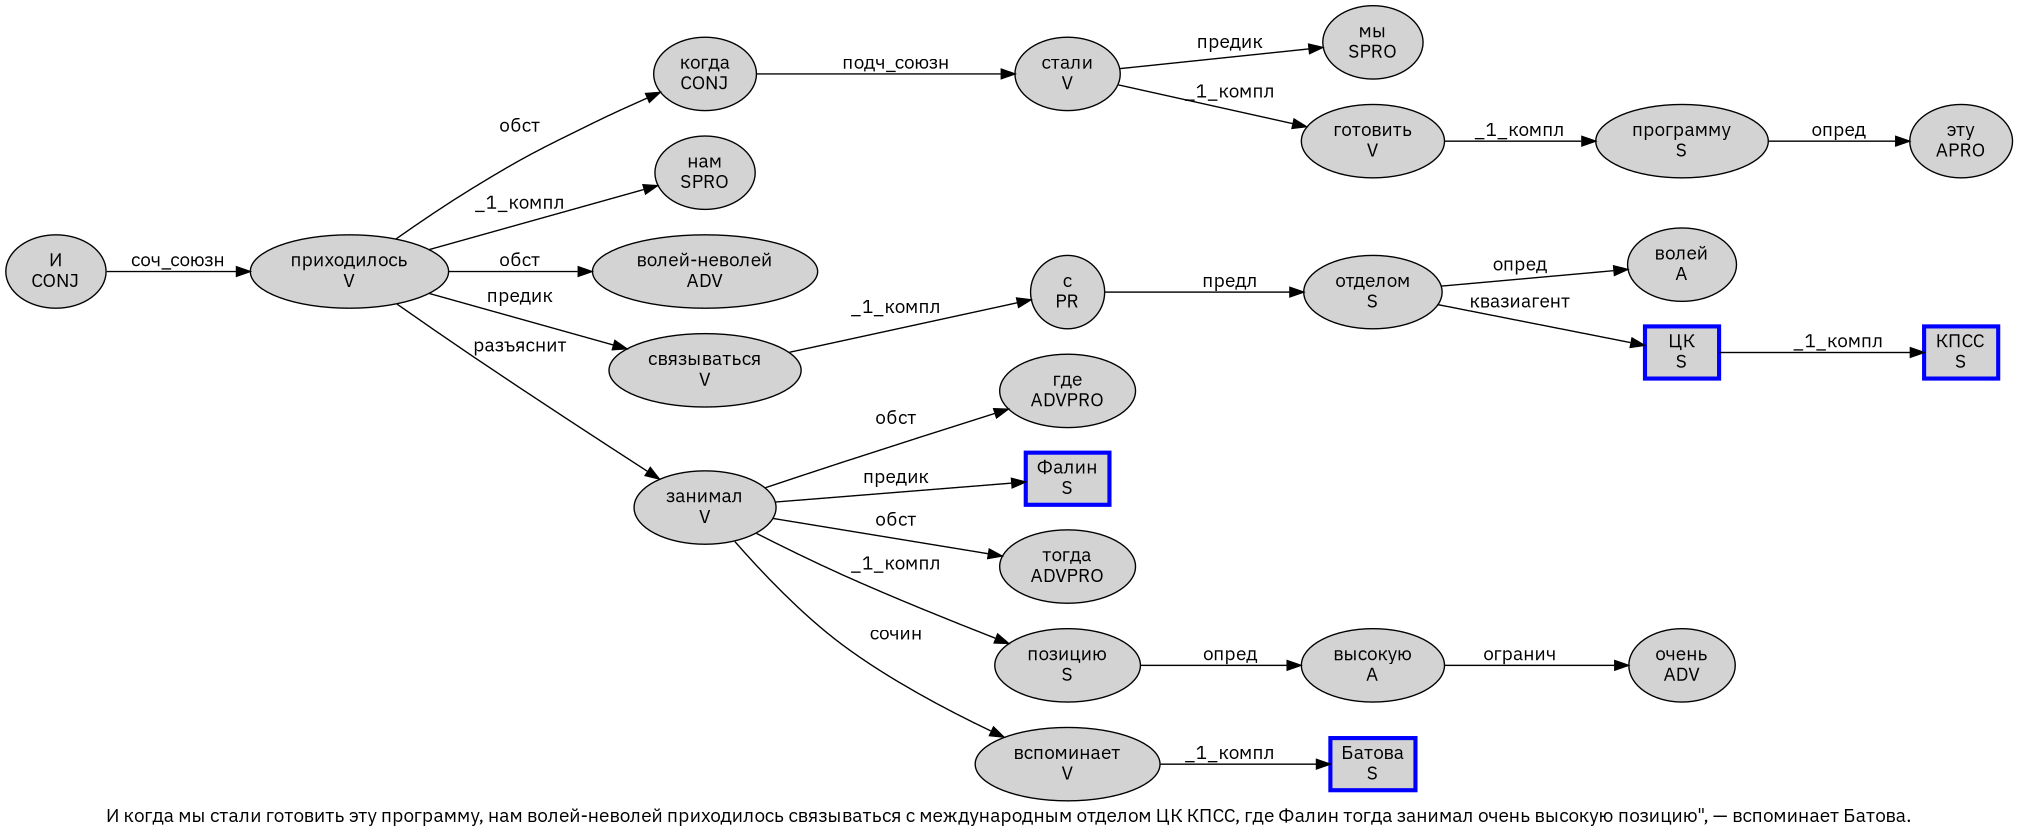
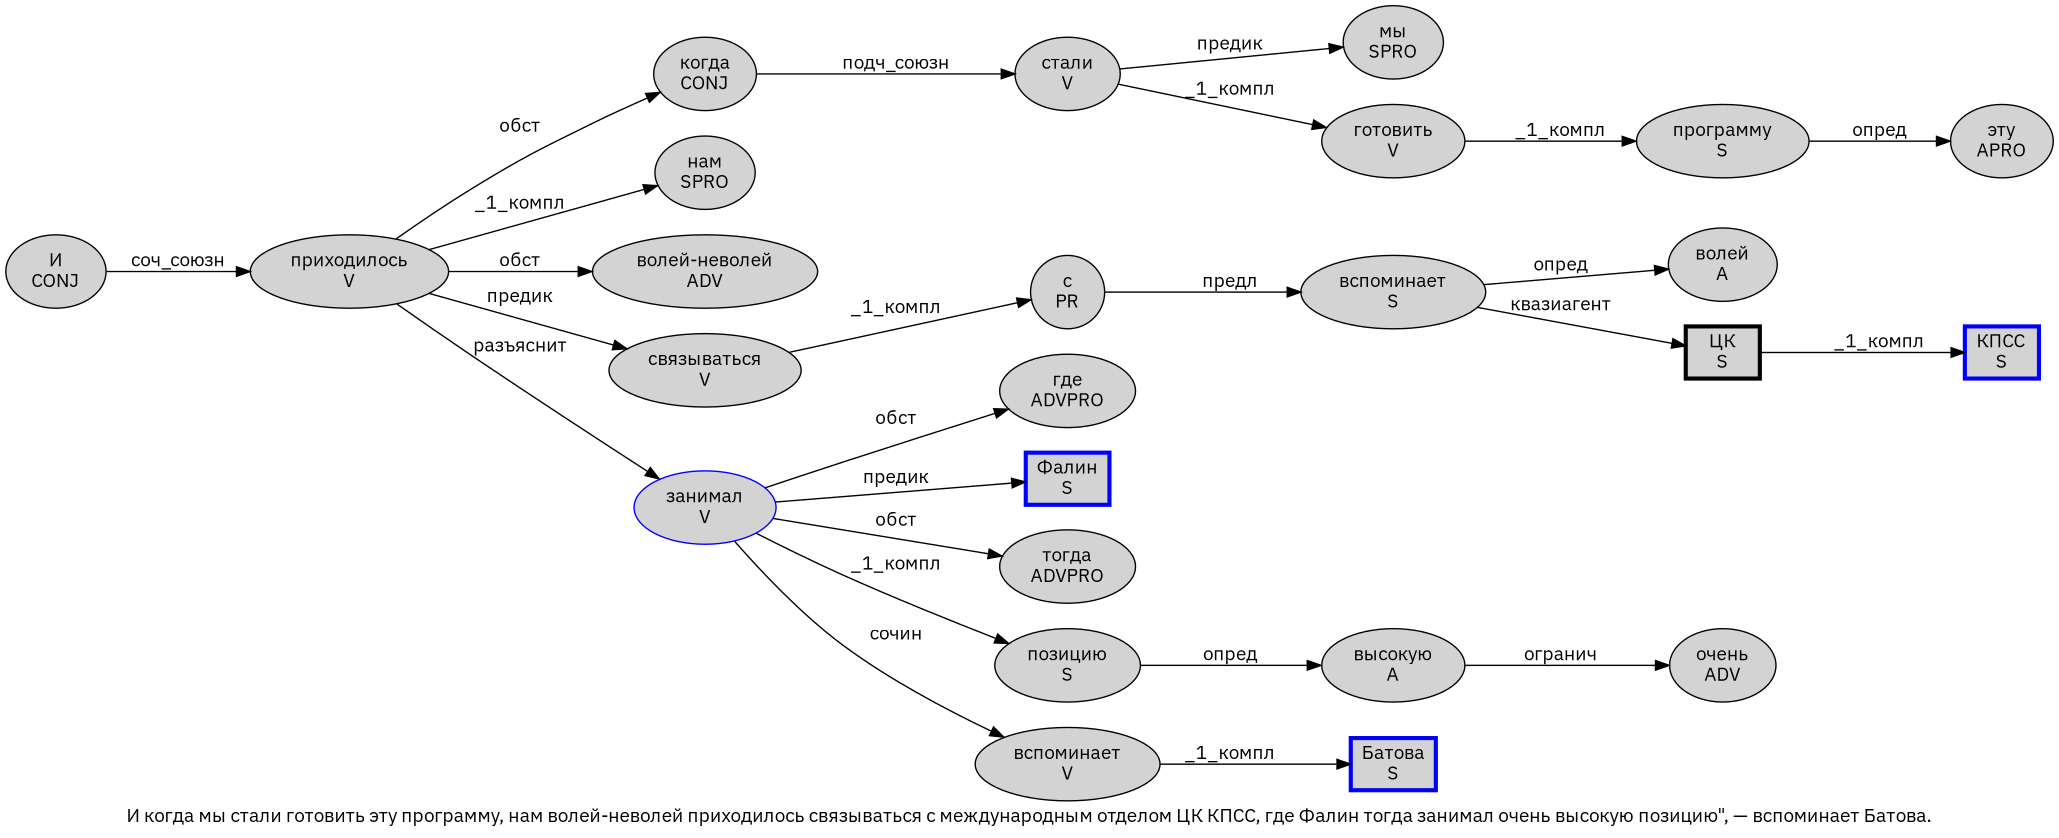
(1373, 292) -> (1393, 292)
(1682, 352) -> (1723, 352)
(705, 508) -> (705, 508)
